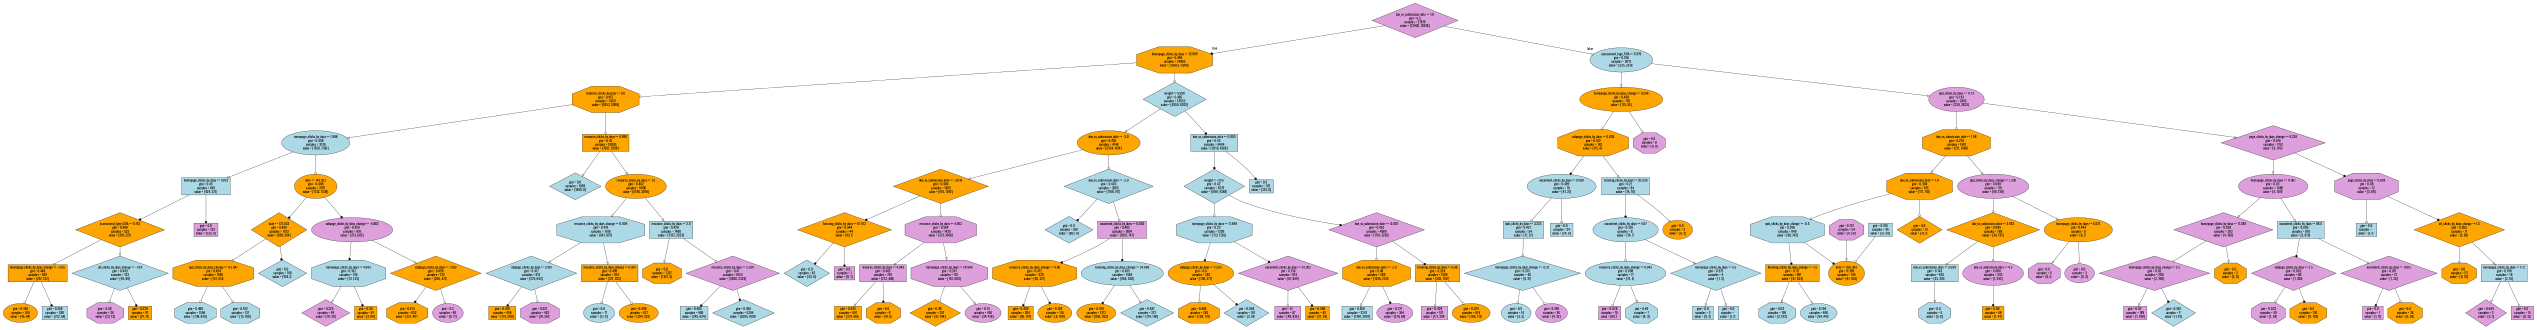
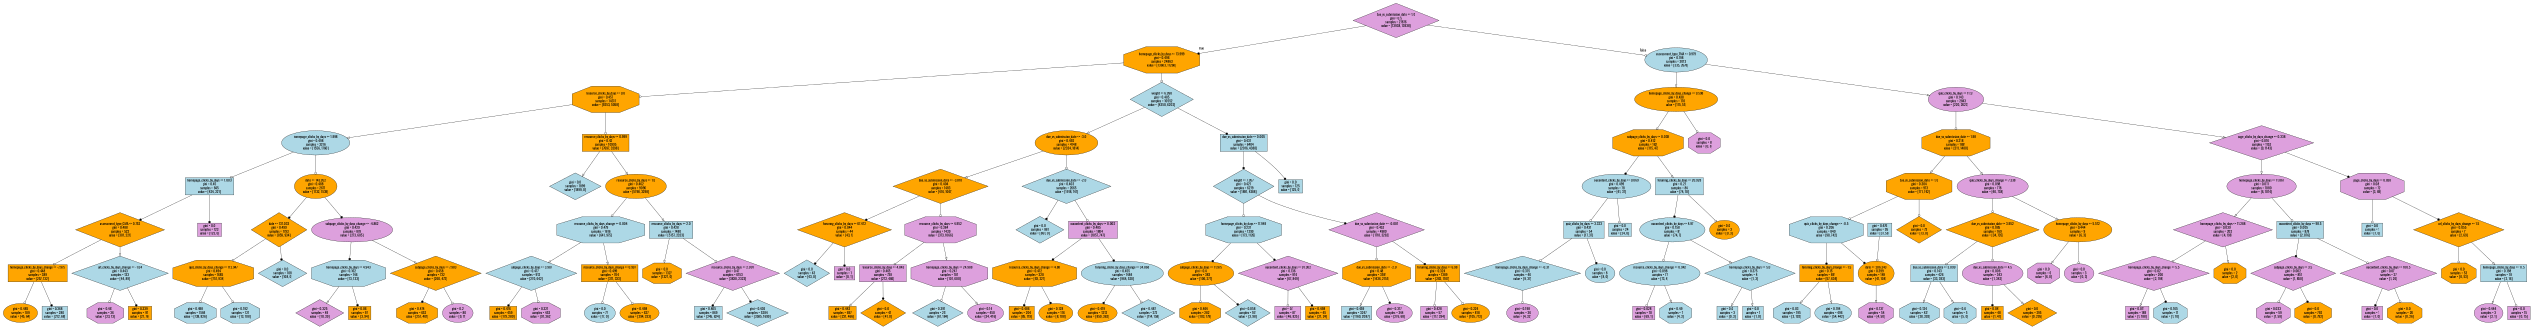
(1847, 249) -> (1876, 293)
none -> (1600, 273)
(883, 313) -> (883, 313)
(935, 313) -> (938, 313)
(1516, 313) -> none
none -> (1920, 313)
none -> (2032, 313)
(2174, 313) -> (2170, 313)
(2486, 313) -> (2489, 313)
